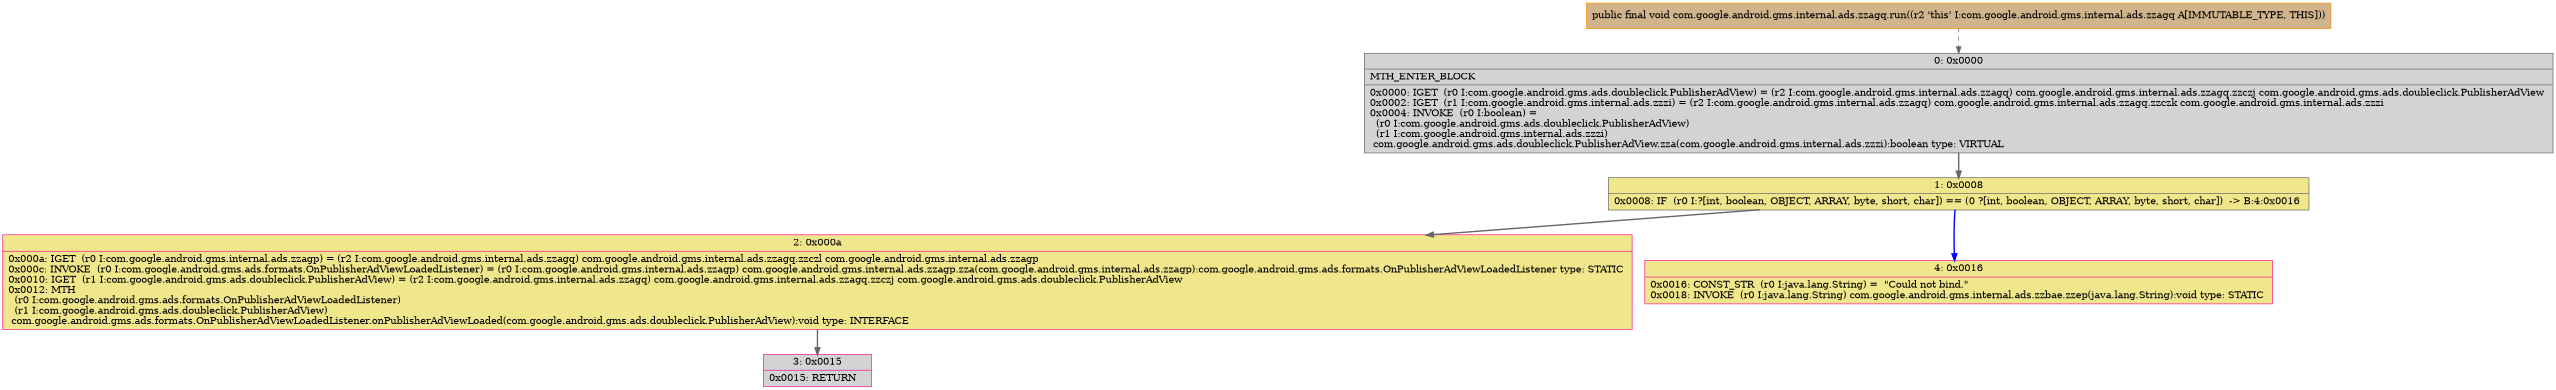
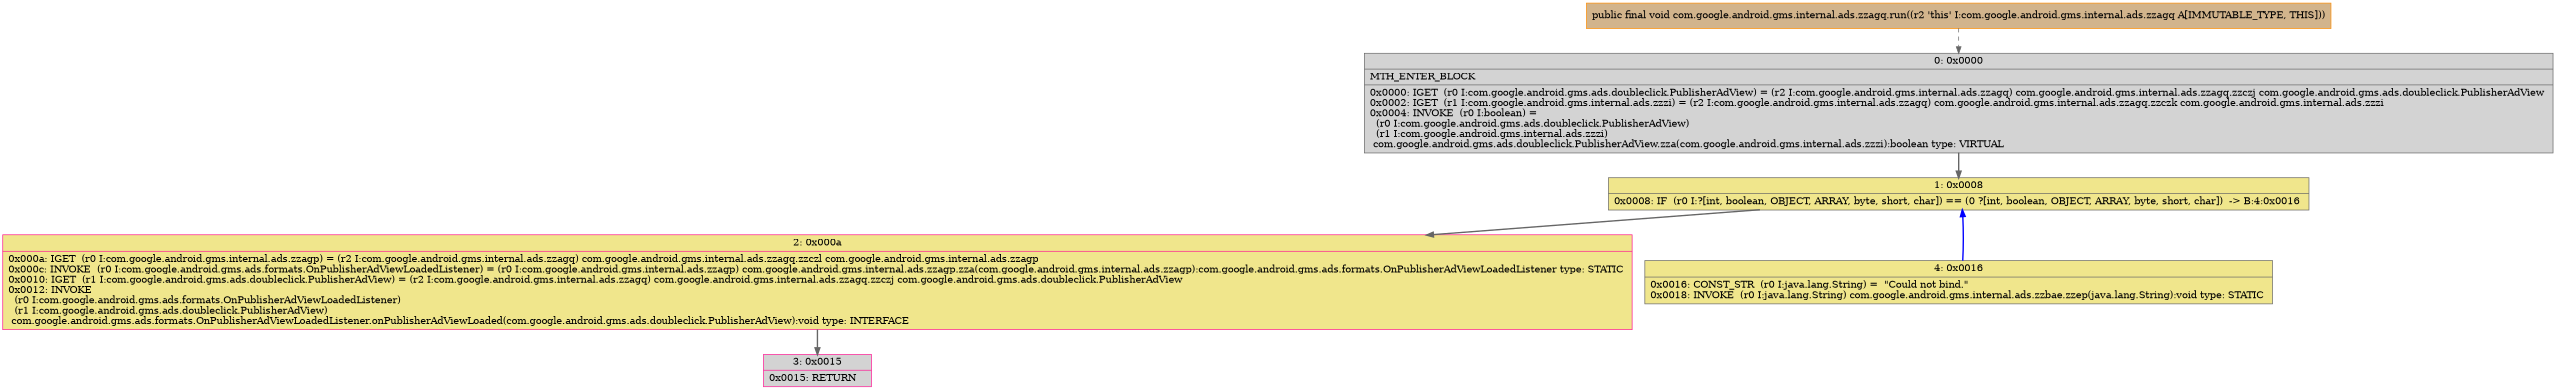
(1954, 232) -> (1963, 239)
(1959, 282) -> (1959, 282)
(45, 290) -> (53, 290)
